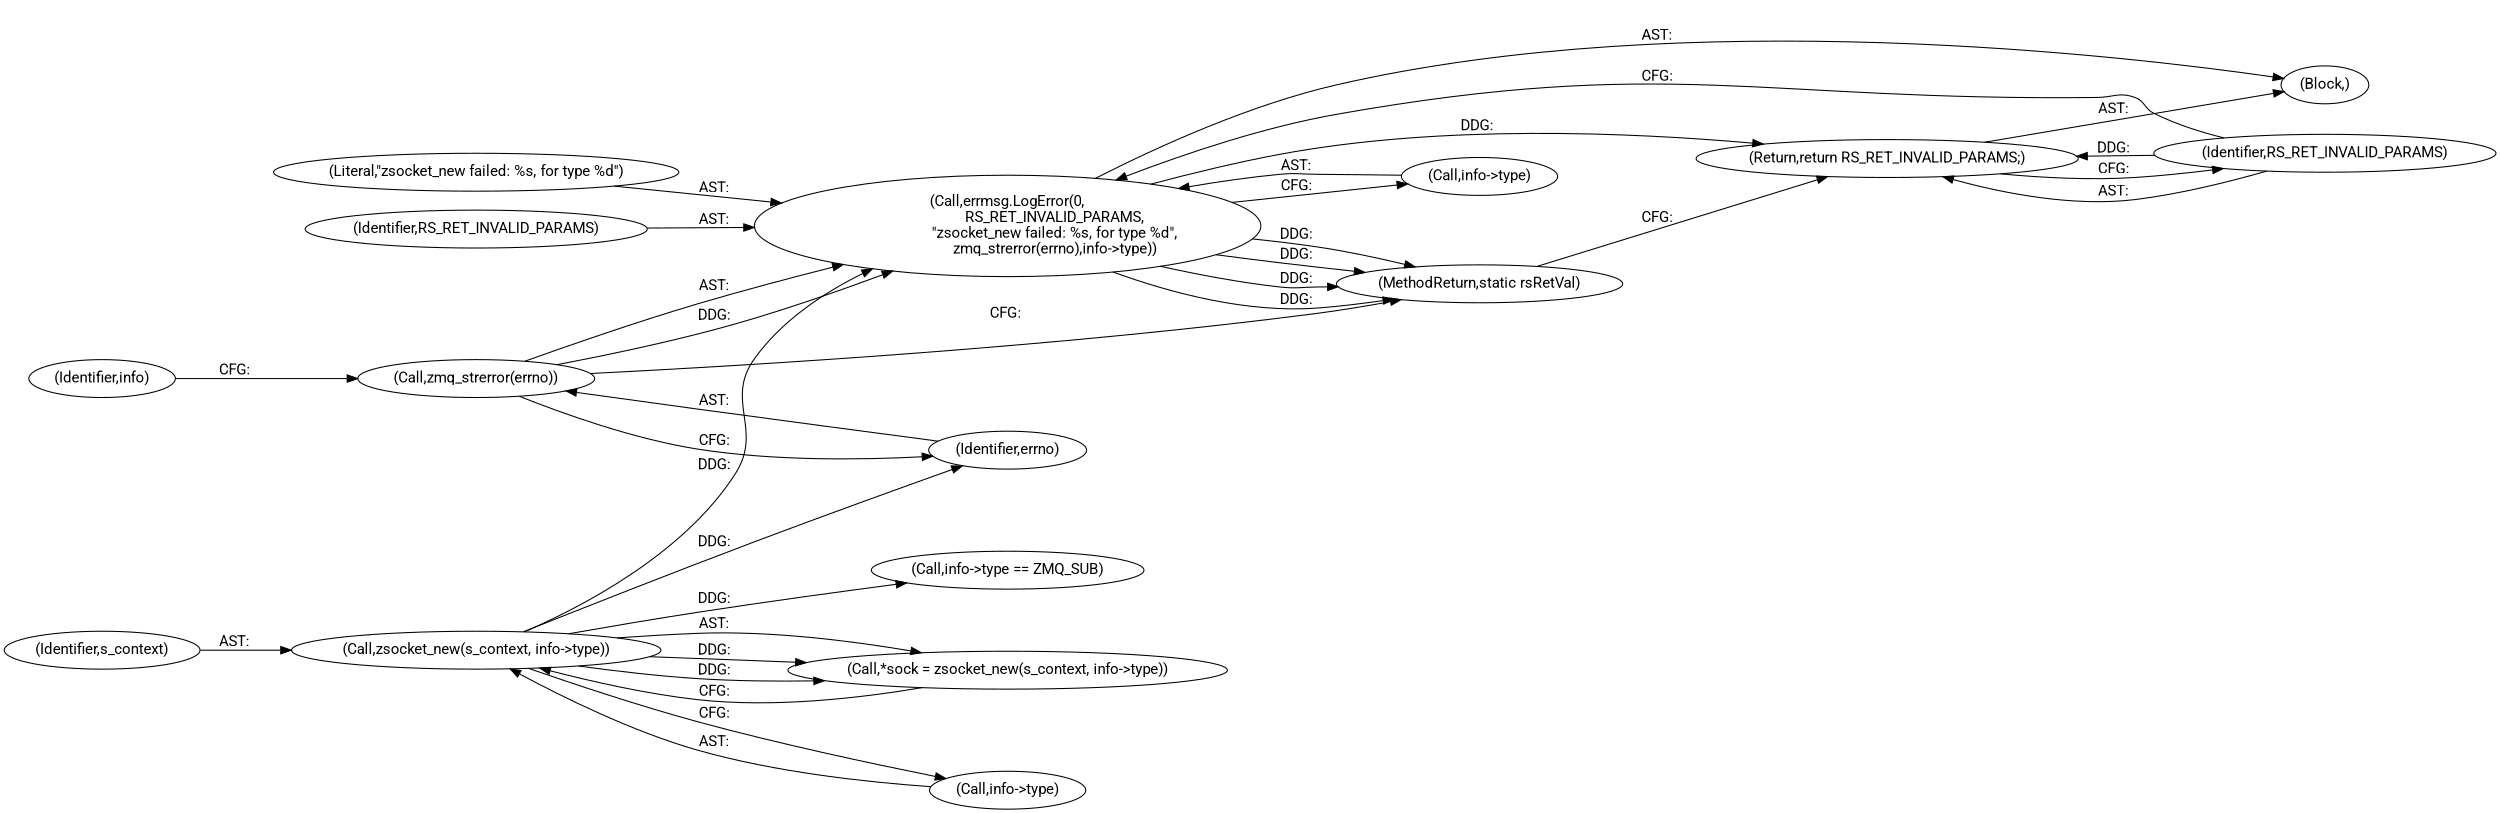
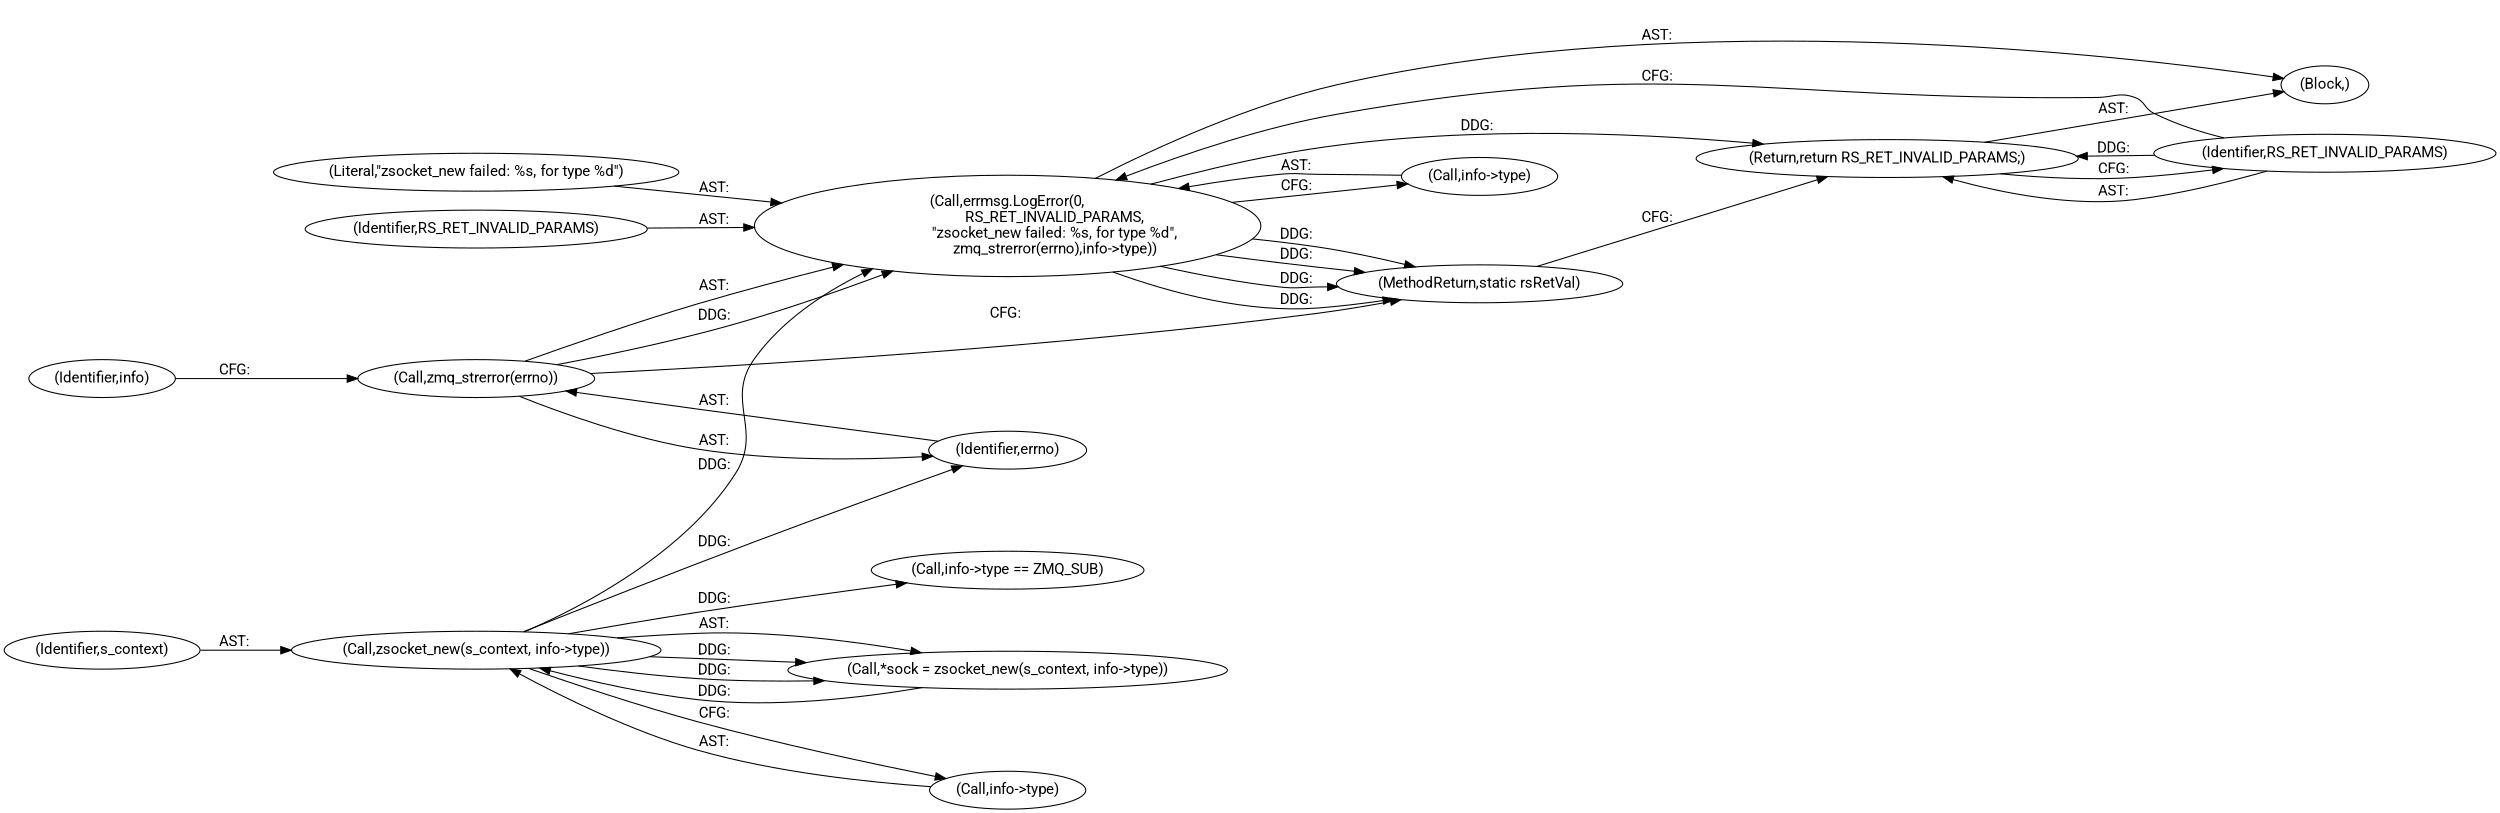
(717, 441) -> (717, 441)
(717, 692) -> (717, 692)
